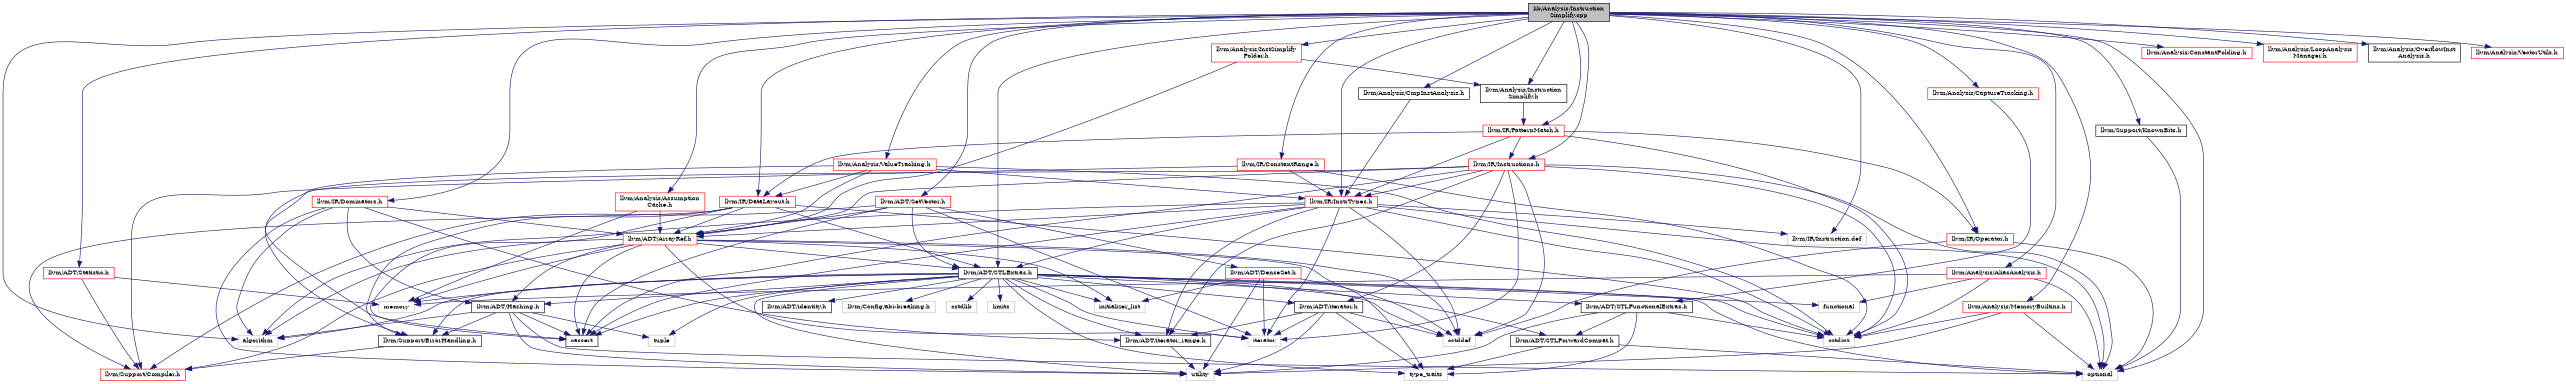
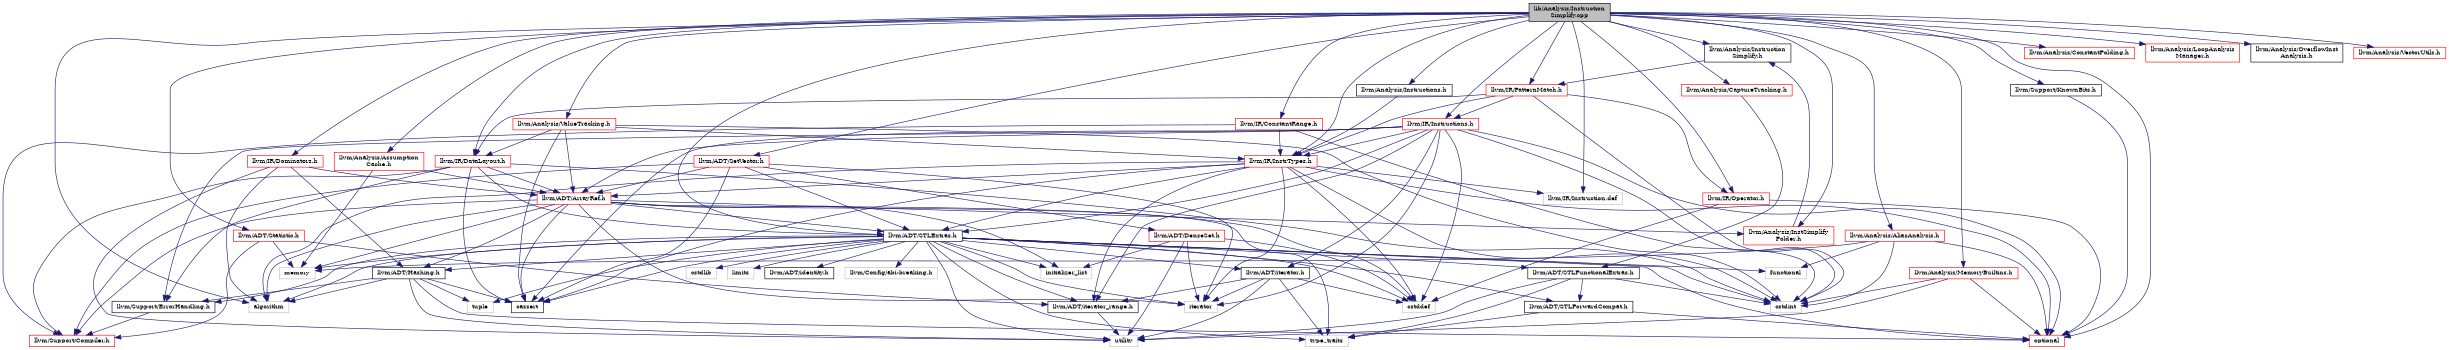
(1414, 94) -> (1404, 90)
(972, 161) -> (1259, 220)
none -> (1202, 198)
(733, 309) -> (672, 282)
(2100, 375) -> (2047, 341)
